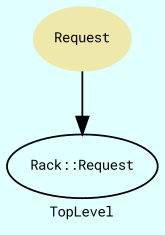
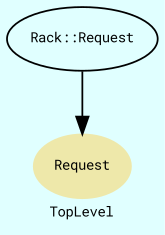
(82, 94) -> (82, 94)
